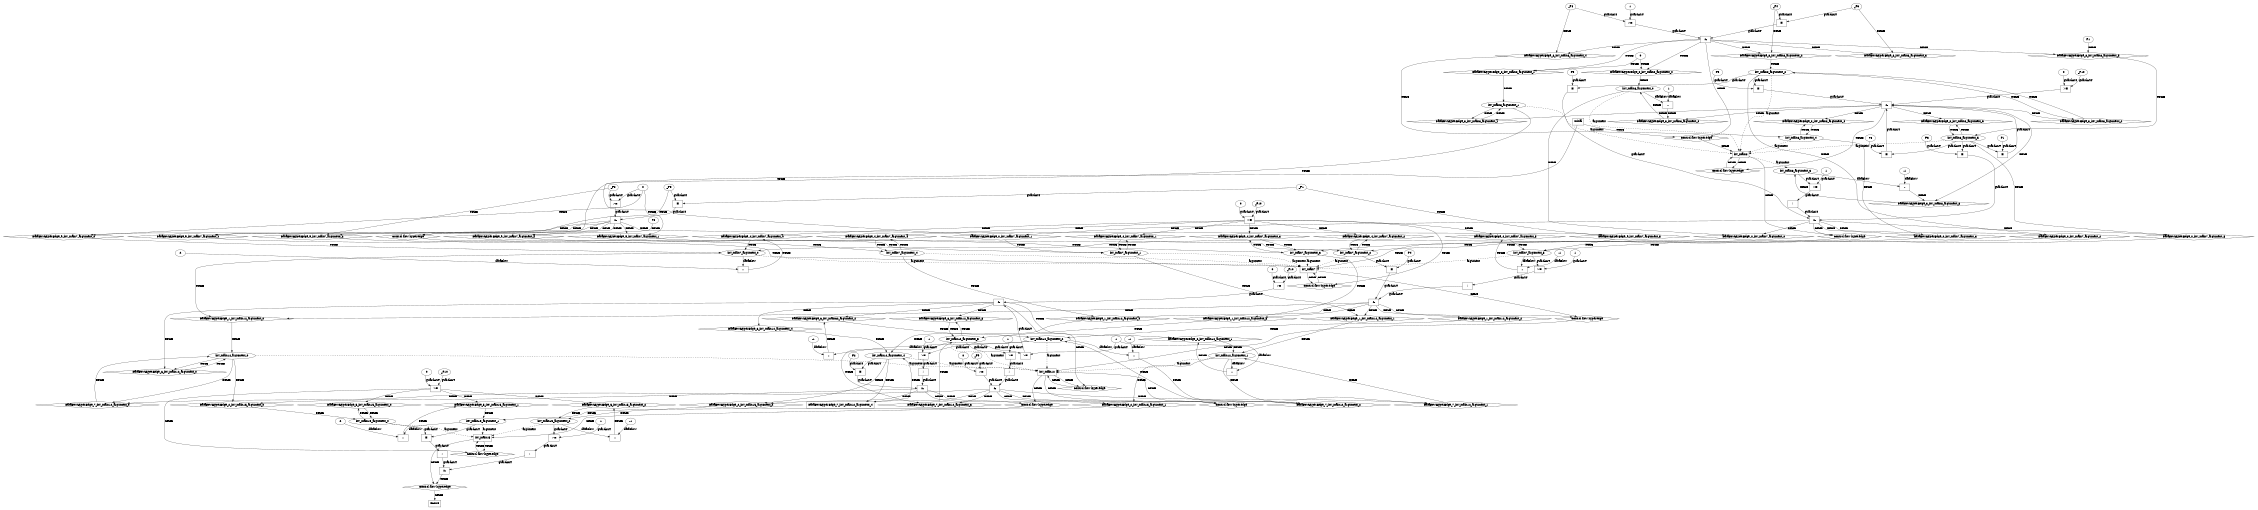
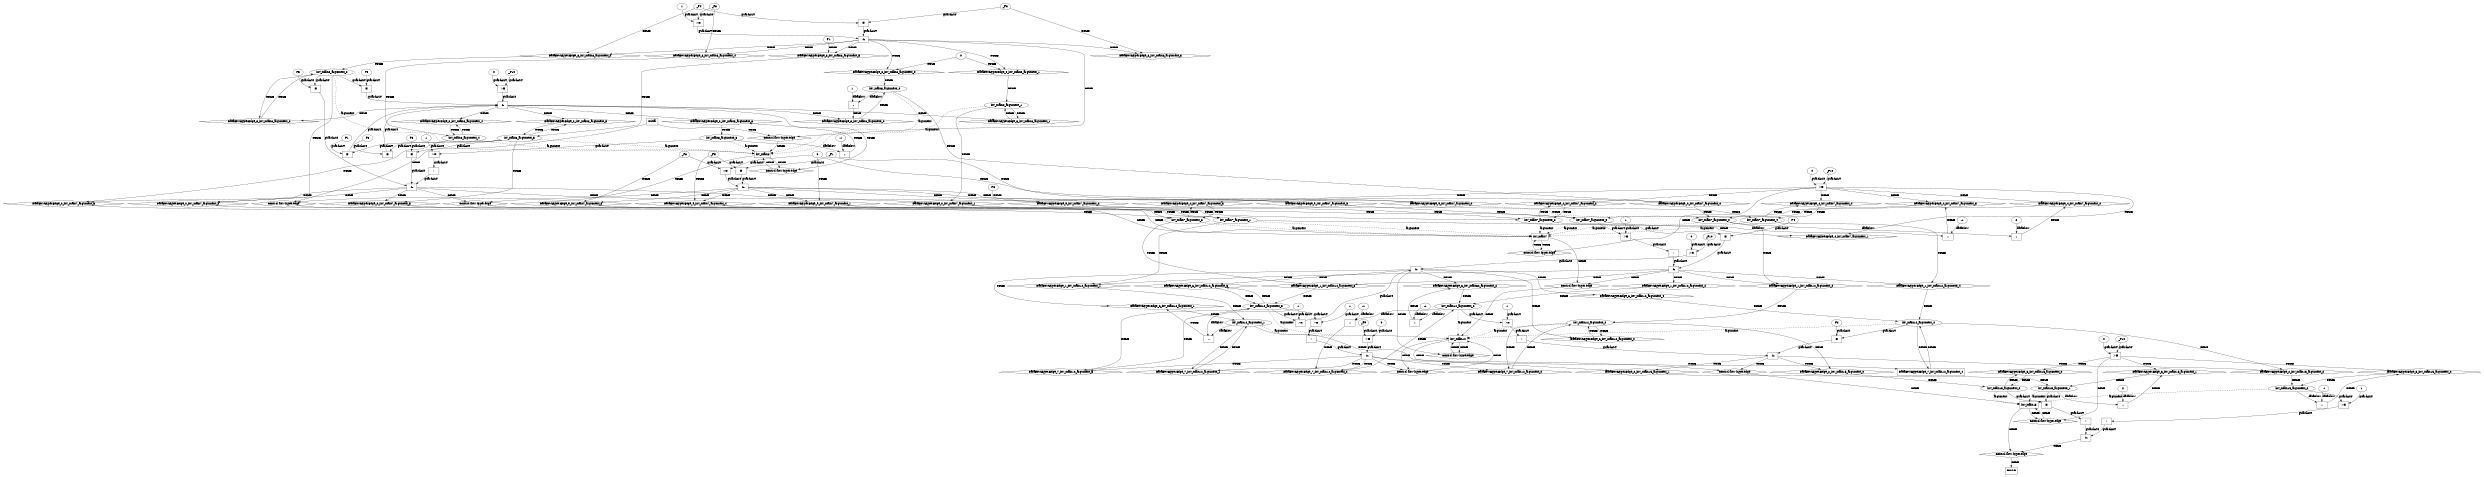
(1767, 161) -> (741, 146)
(1118, 244) -> none
(405, 248) -> (1583, 216)
